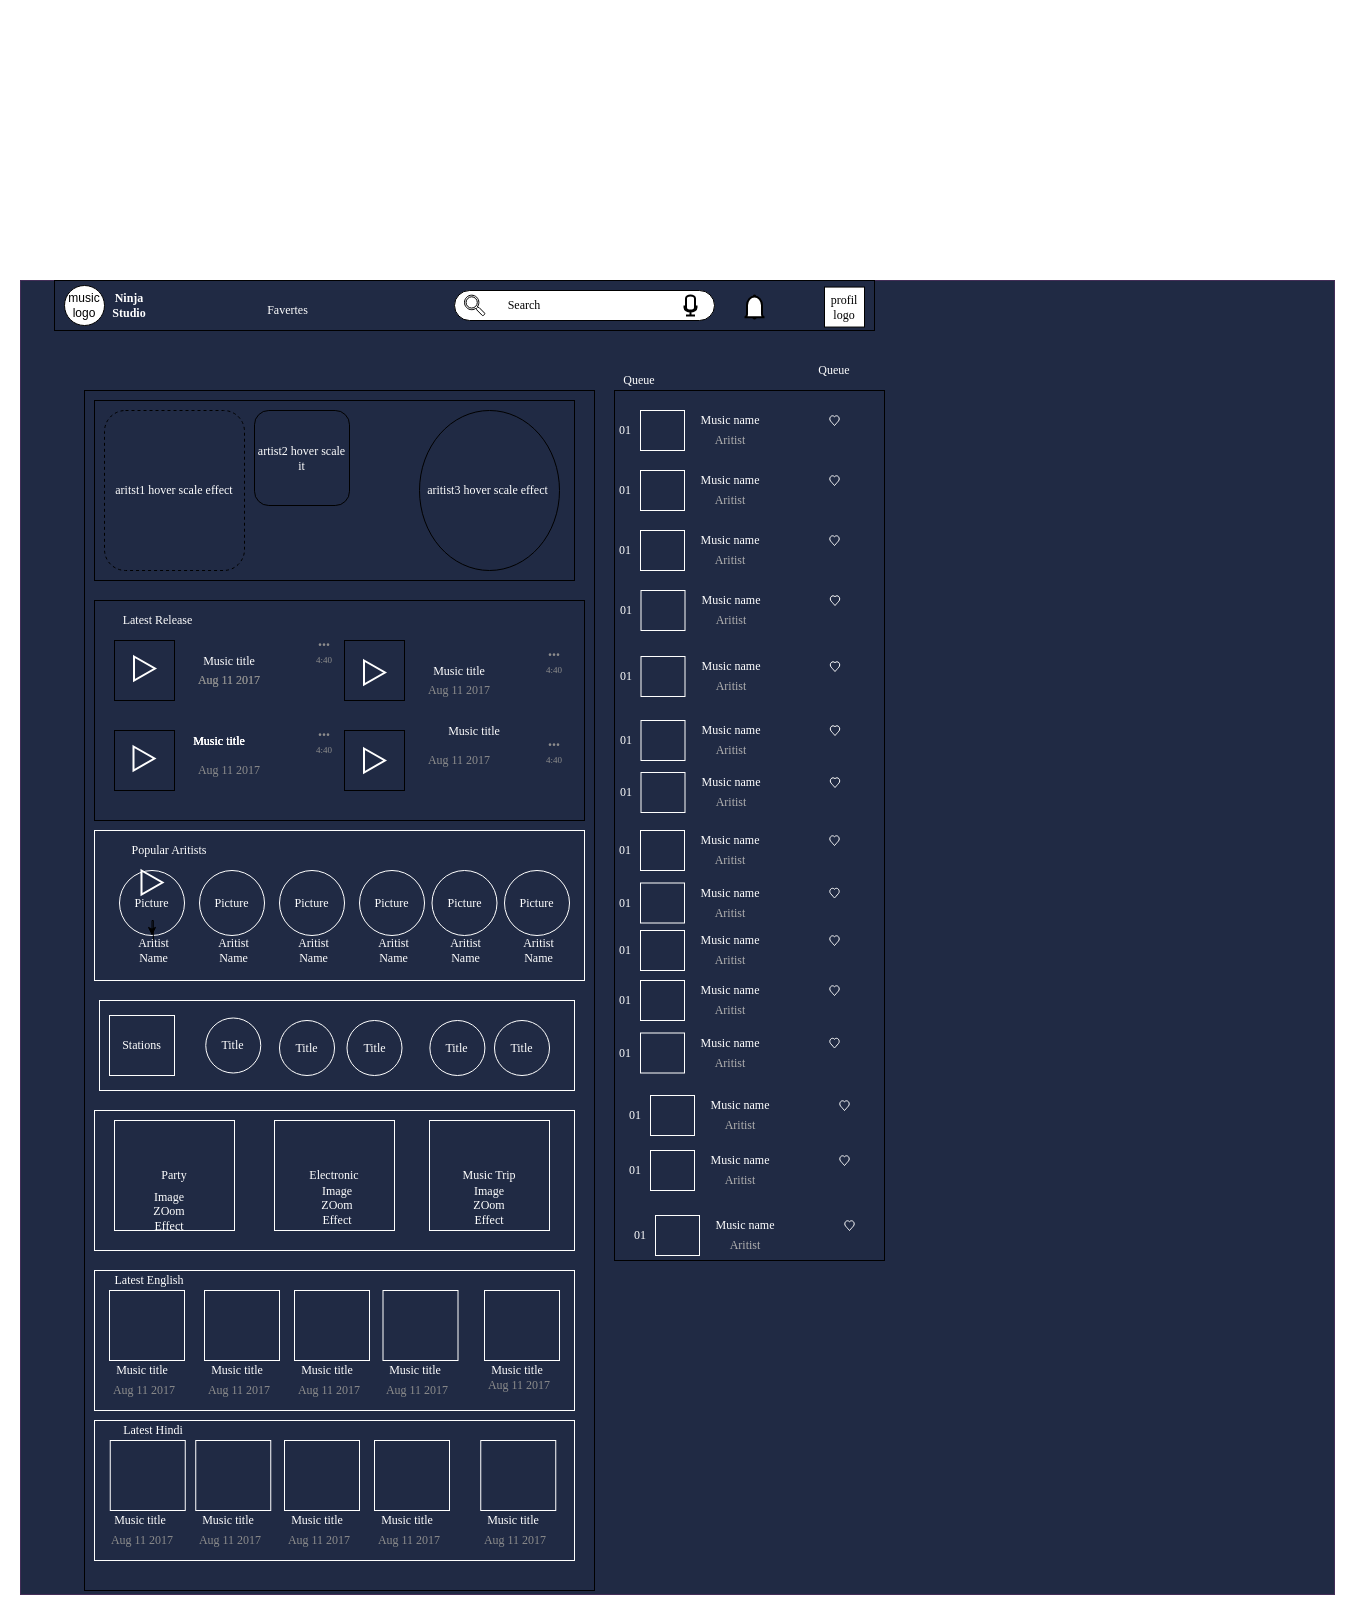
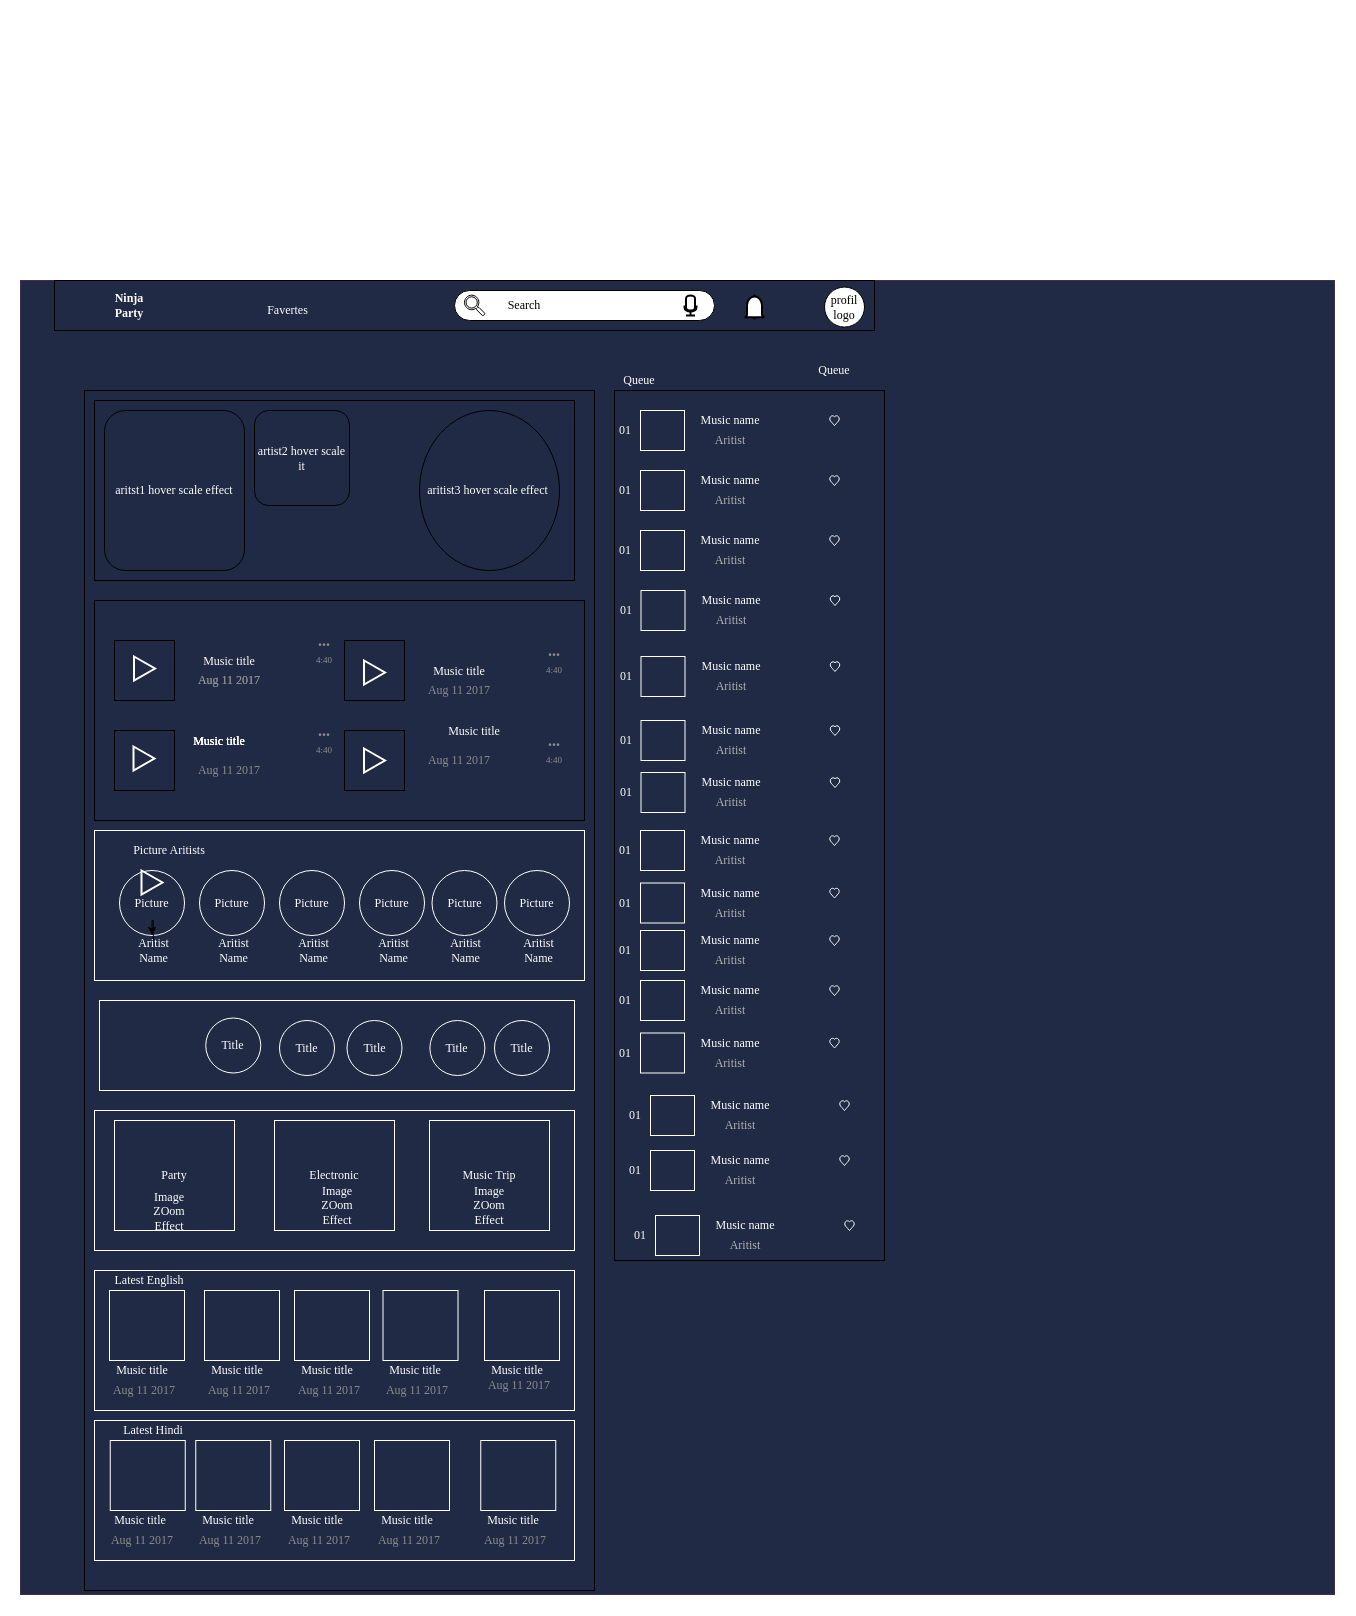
(85, 306) -> none
(130, 306) -> (130, 306)
(845, 307) -> (845, 307)
(175, 491) -> (175, 491)
(160, 621) -> none
(170, 851) -> (170, 851)
(142, 1046) -> none
